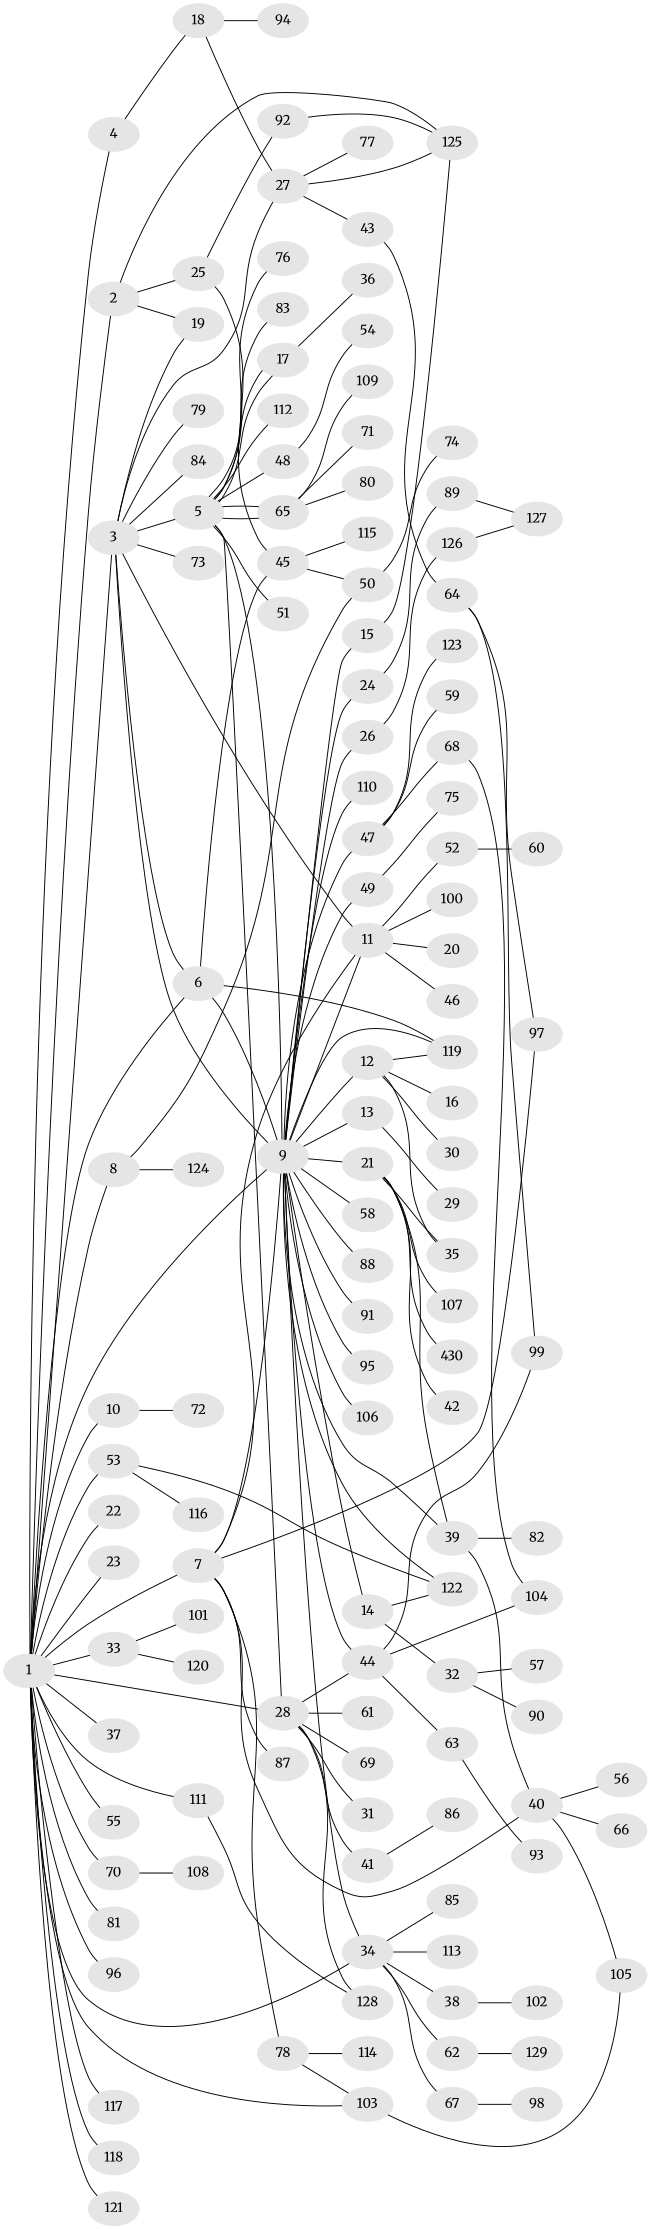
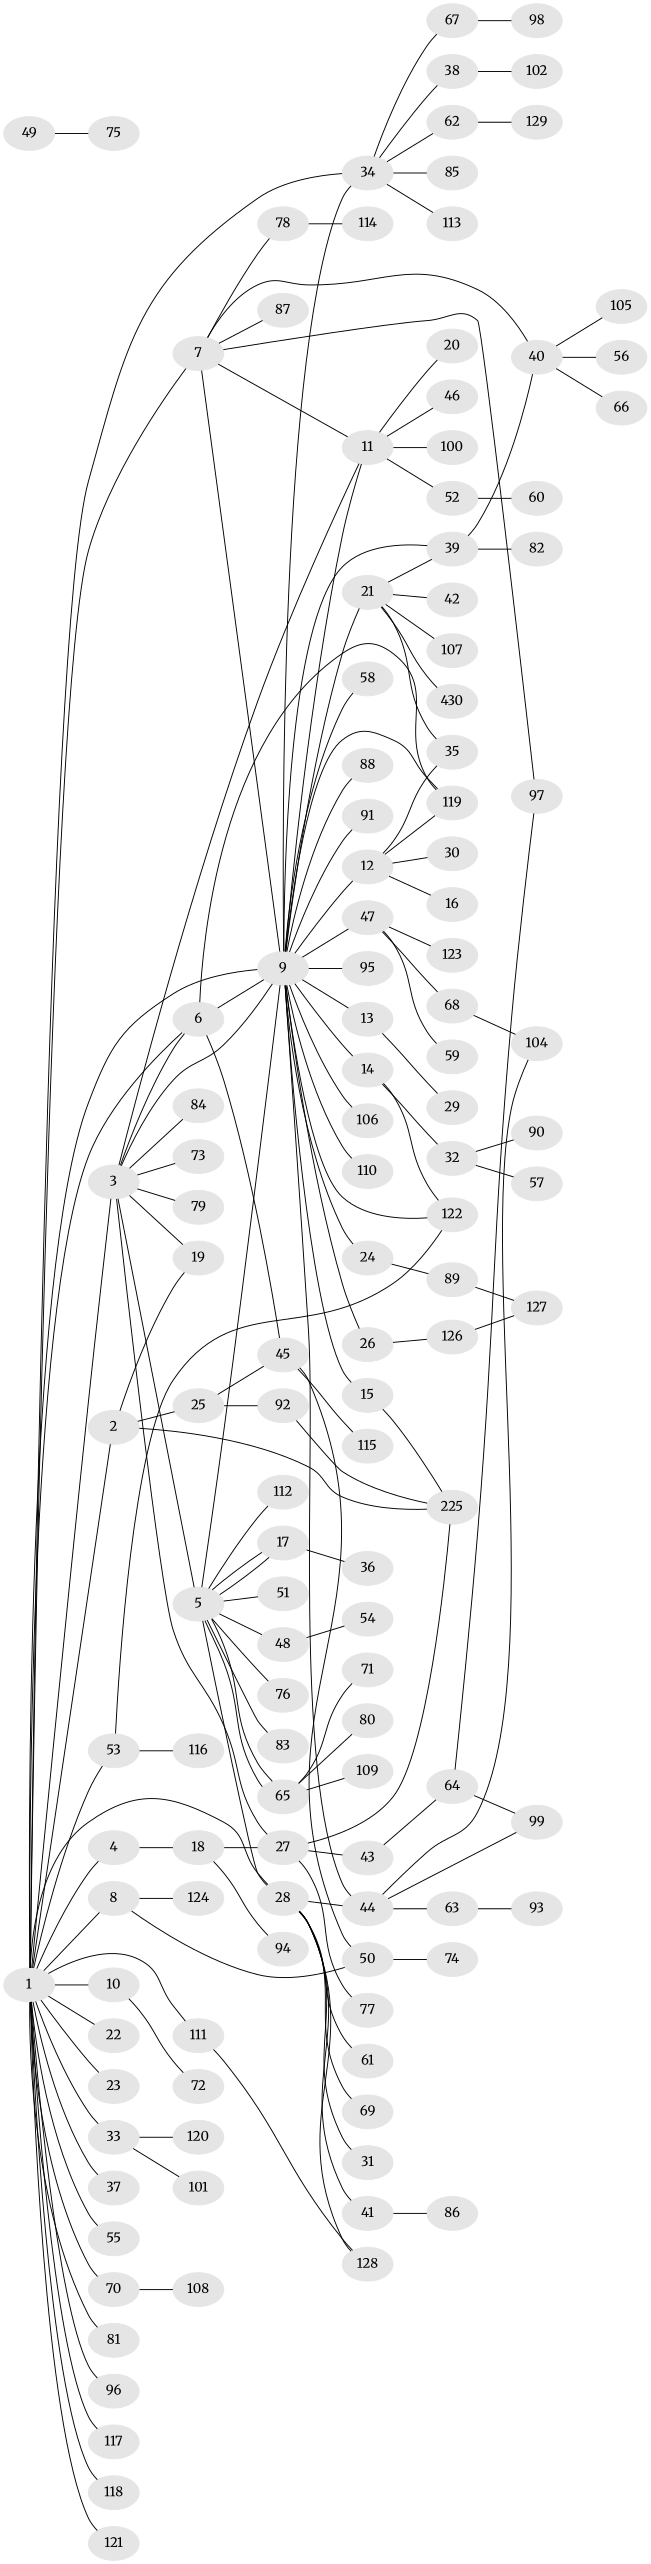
(452, 143) -> (452, 1507)
(308, 1005) -> none
(368, 2104) -> none
